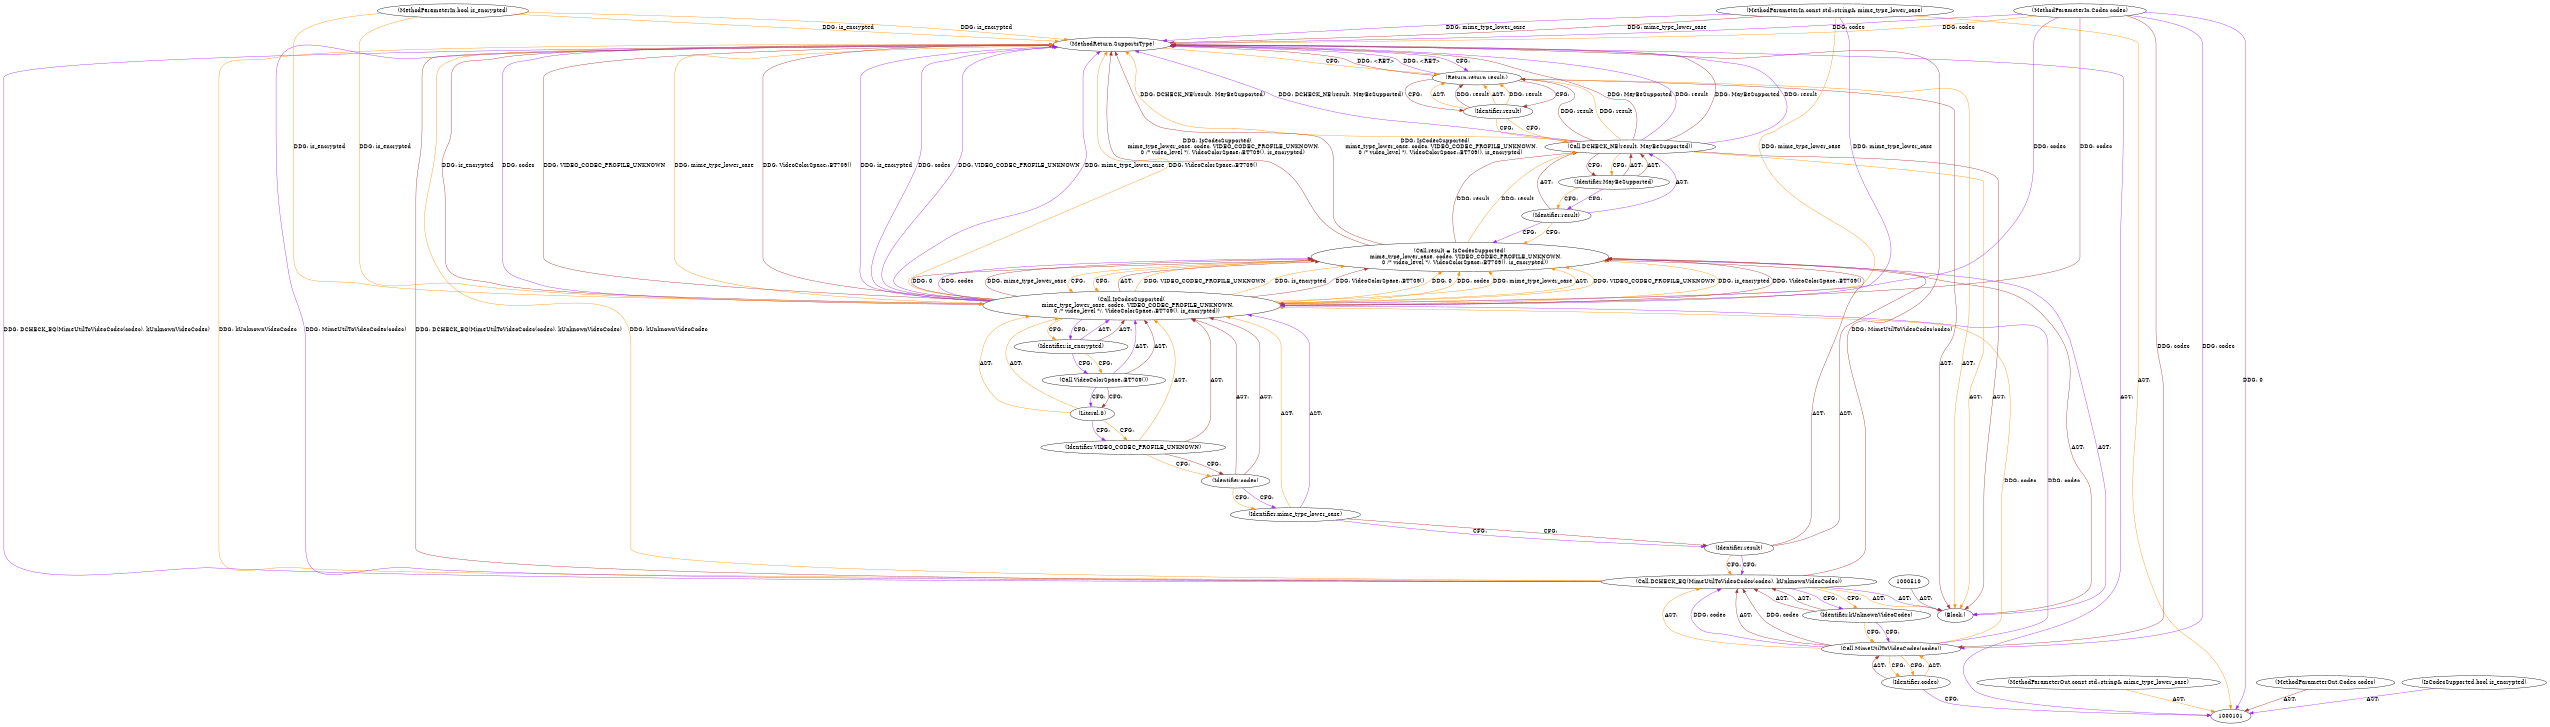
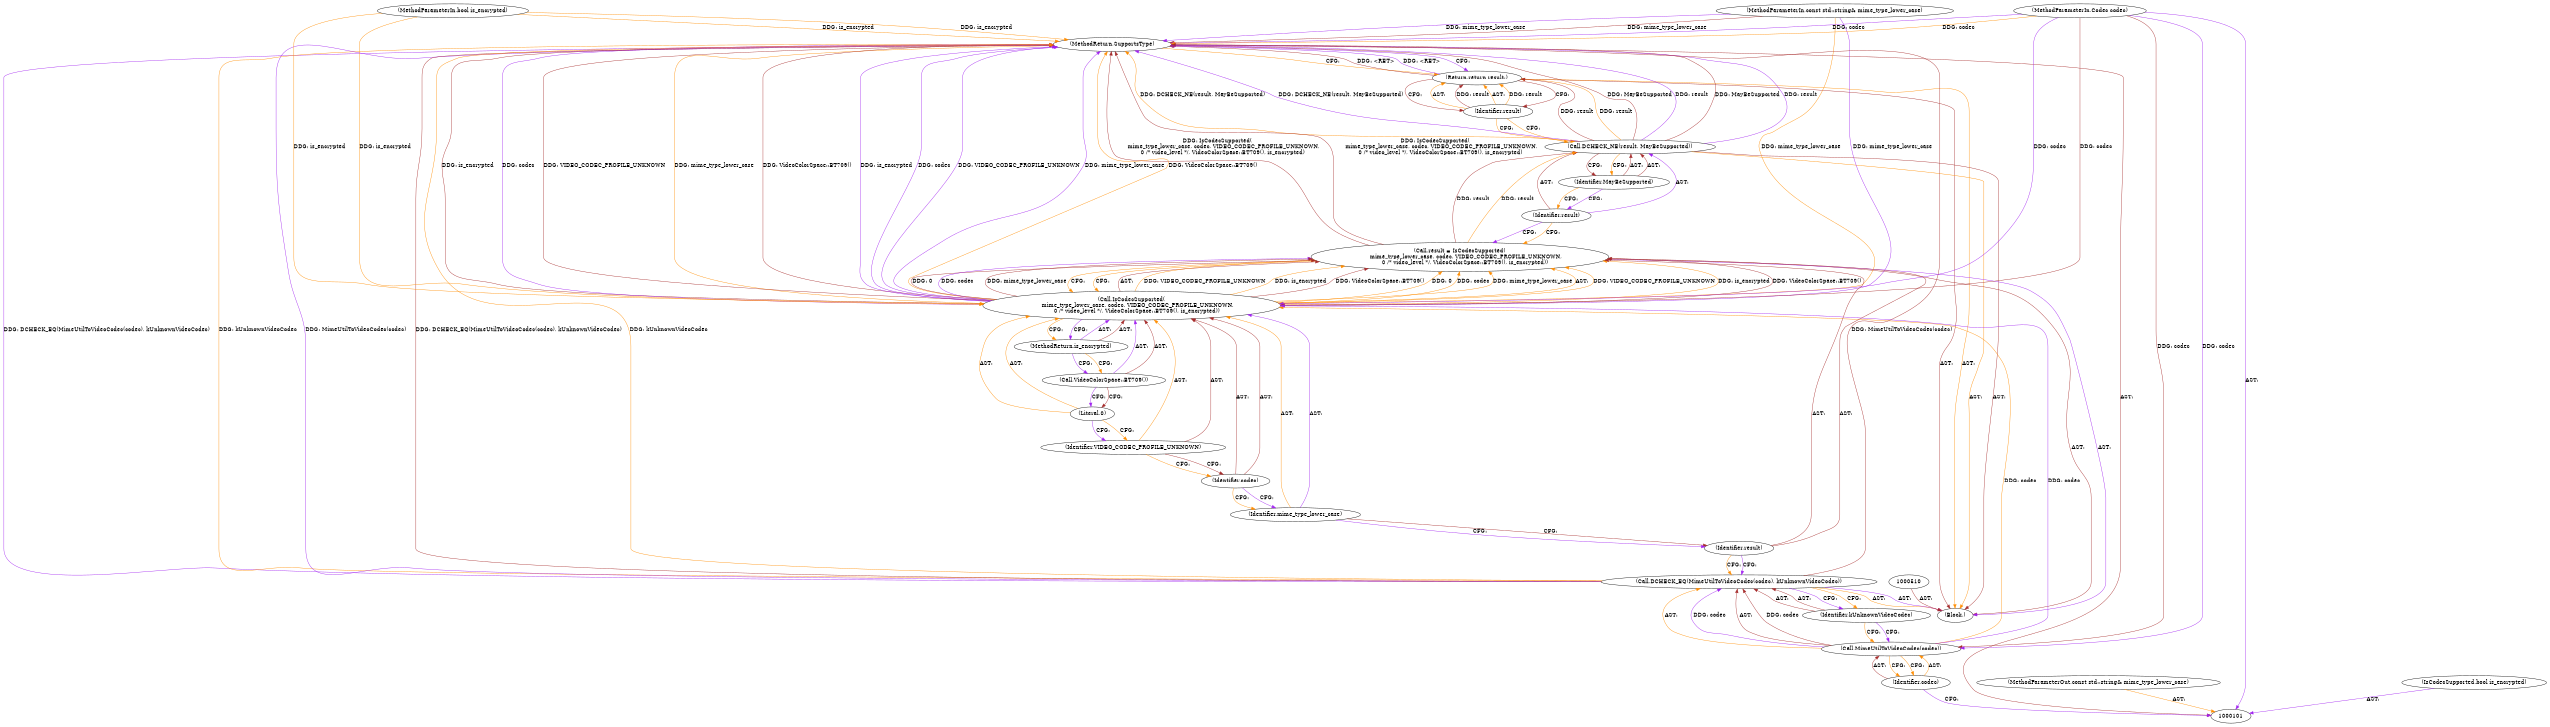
(2120, 77) -> (2120, 77)
(2138, 277) -> none
(1071, 347) -> (1071, 347)
(2253, 380) -> (2253, 380)
(2326, 683) -> none
